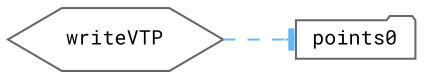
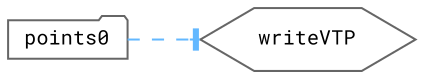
(254, 40) -> (159, 40)
